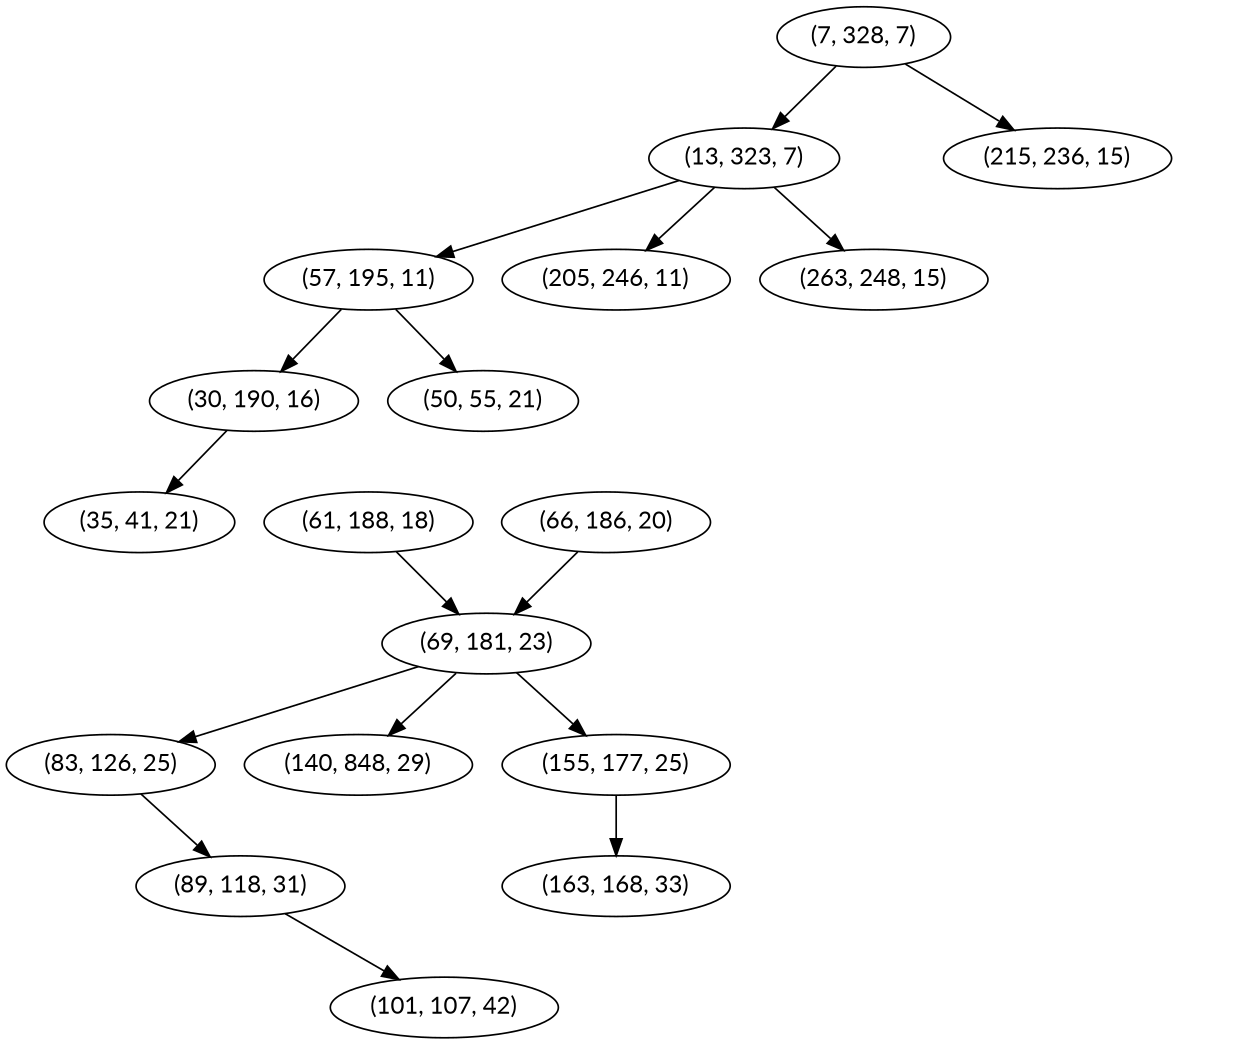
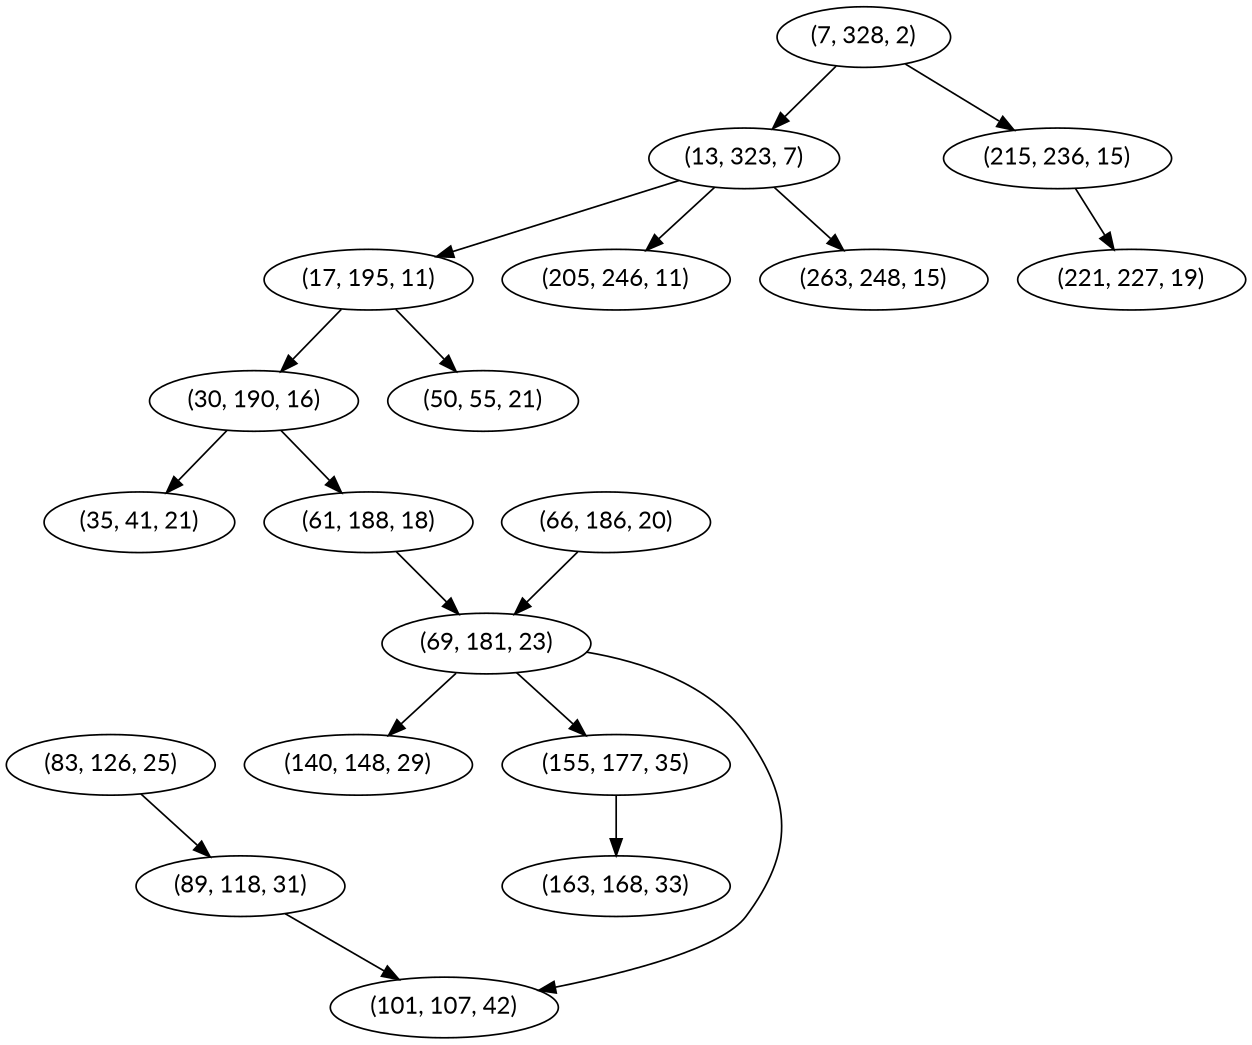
(864, 37) -> (864, 37)
(369, 280) -> (369, 280)
none -> (1132, 280)
none -> (305, 455)
(307, 702) -> (781, 836)
(358, 765) -> (358, 765)
(616, 765) -> (616, 765)
